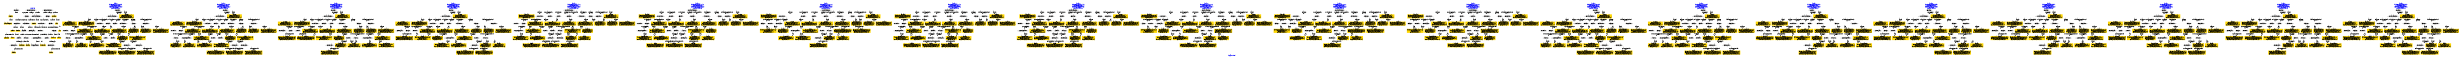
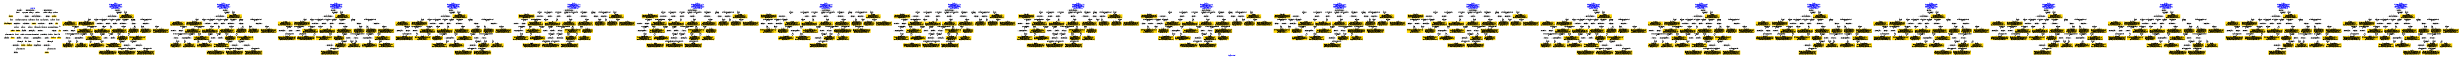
(7, 38) -> (7, 38)
(43, 45) -> none
(14, 53) -> (16, 53)
